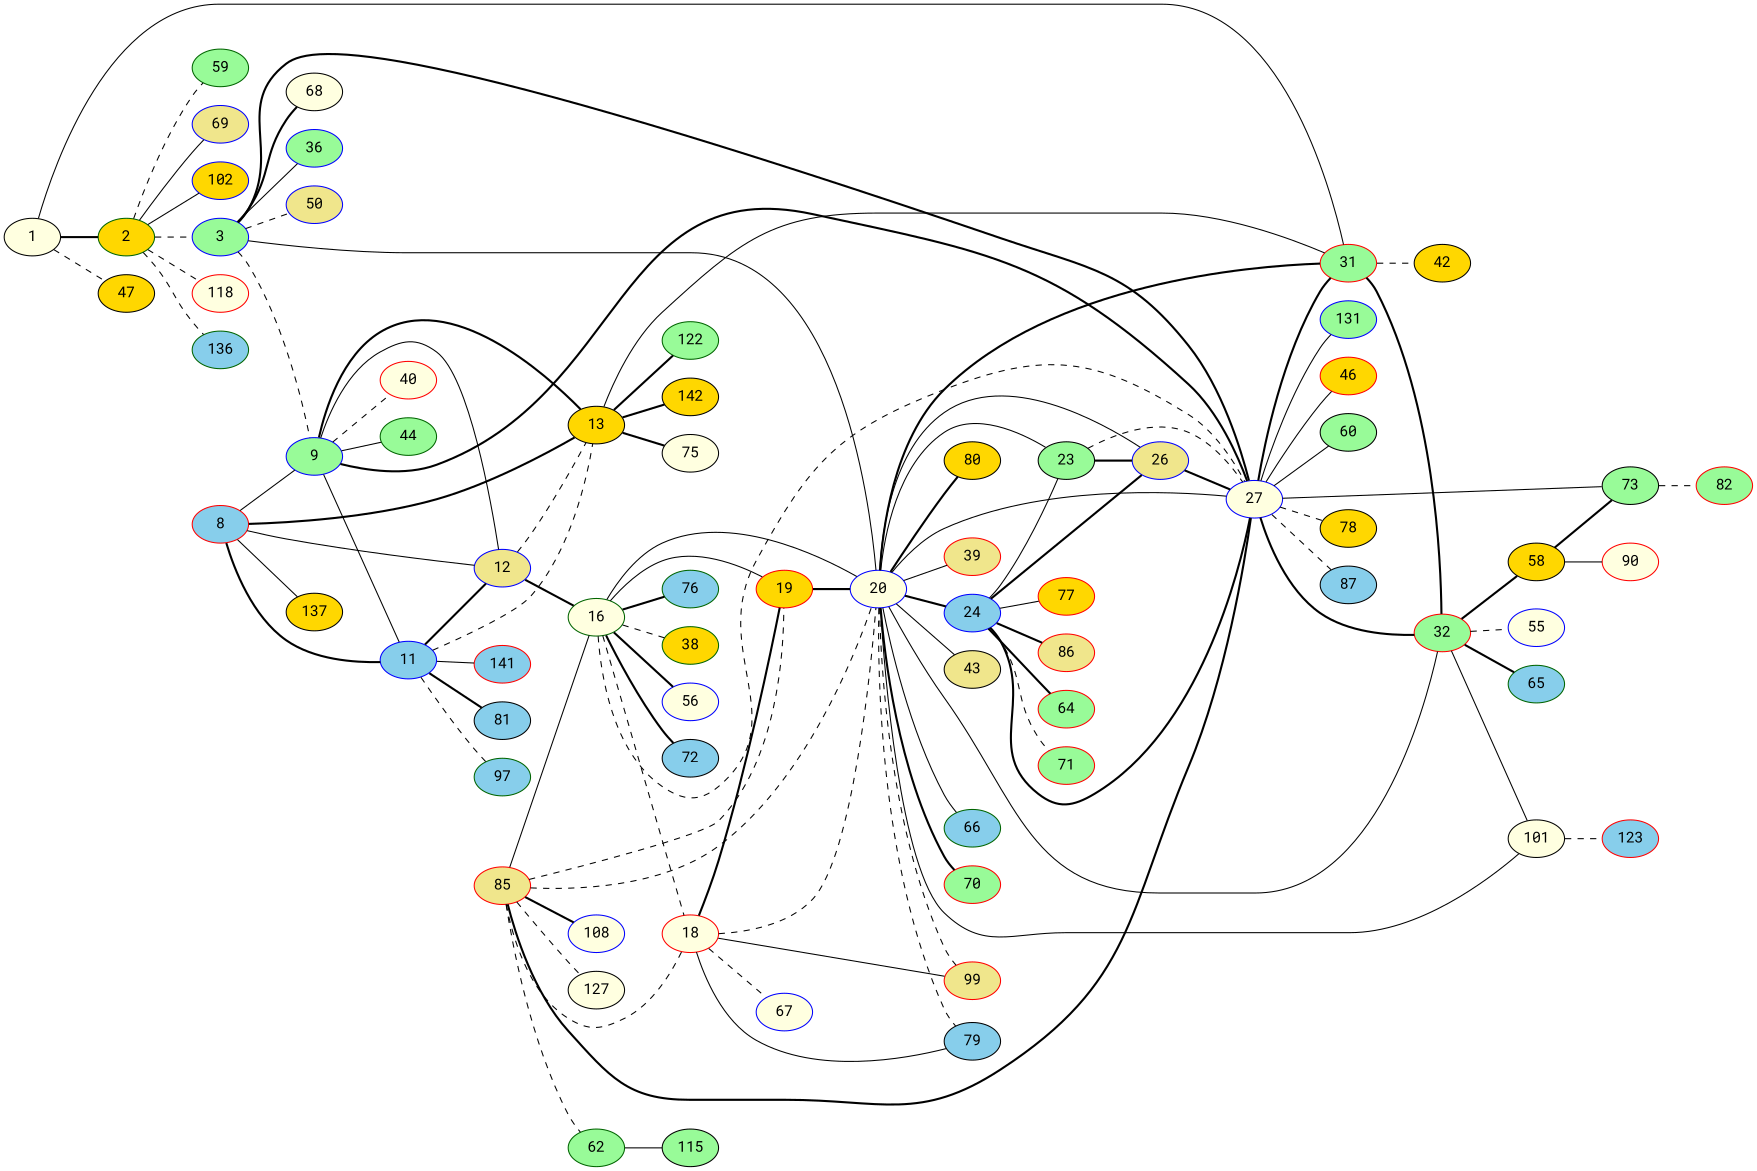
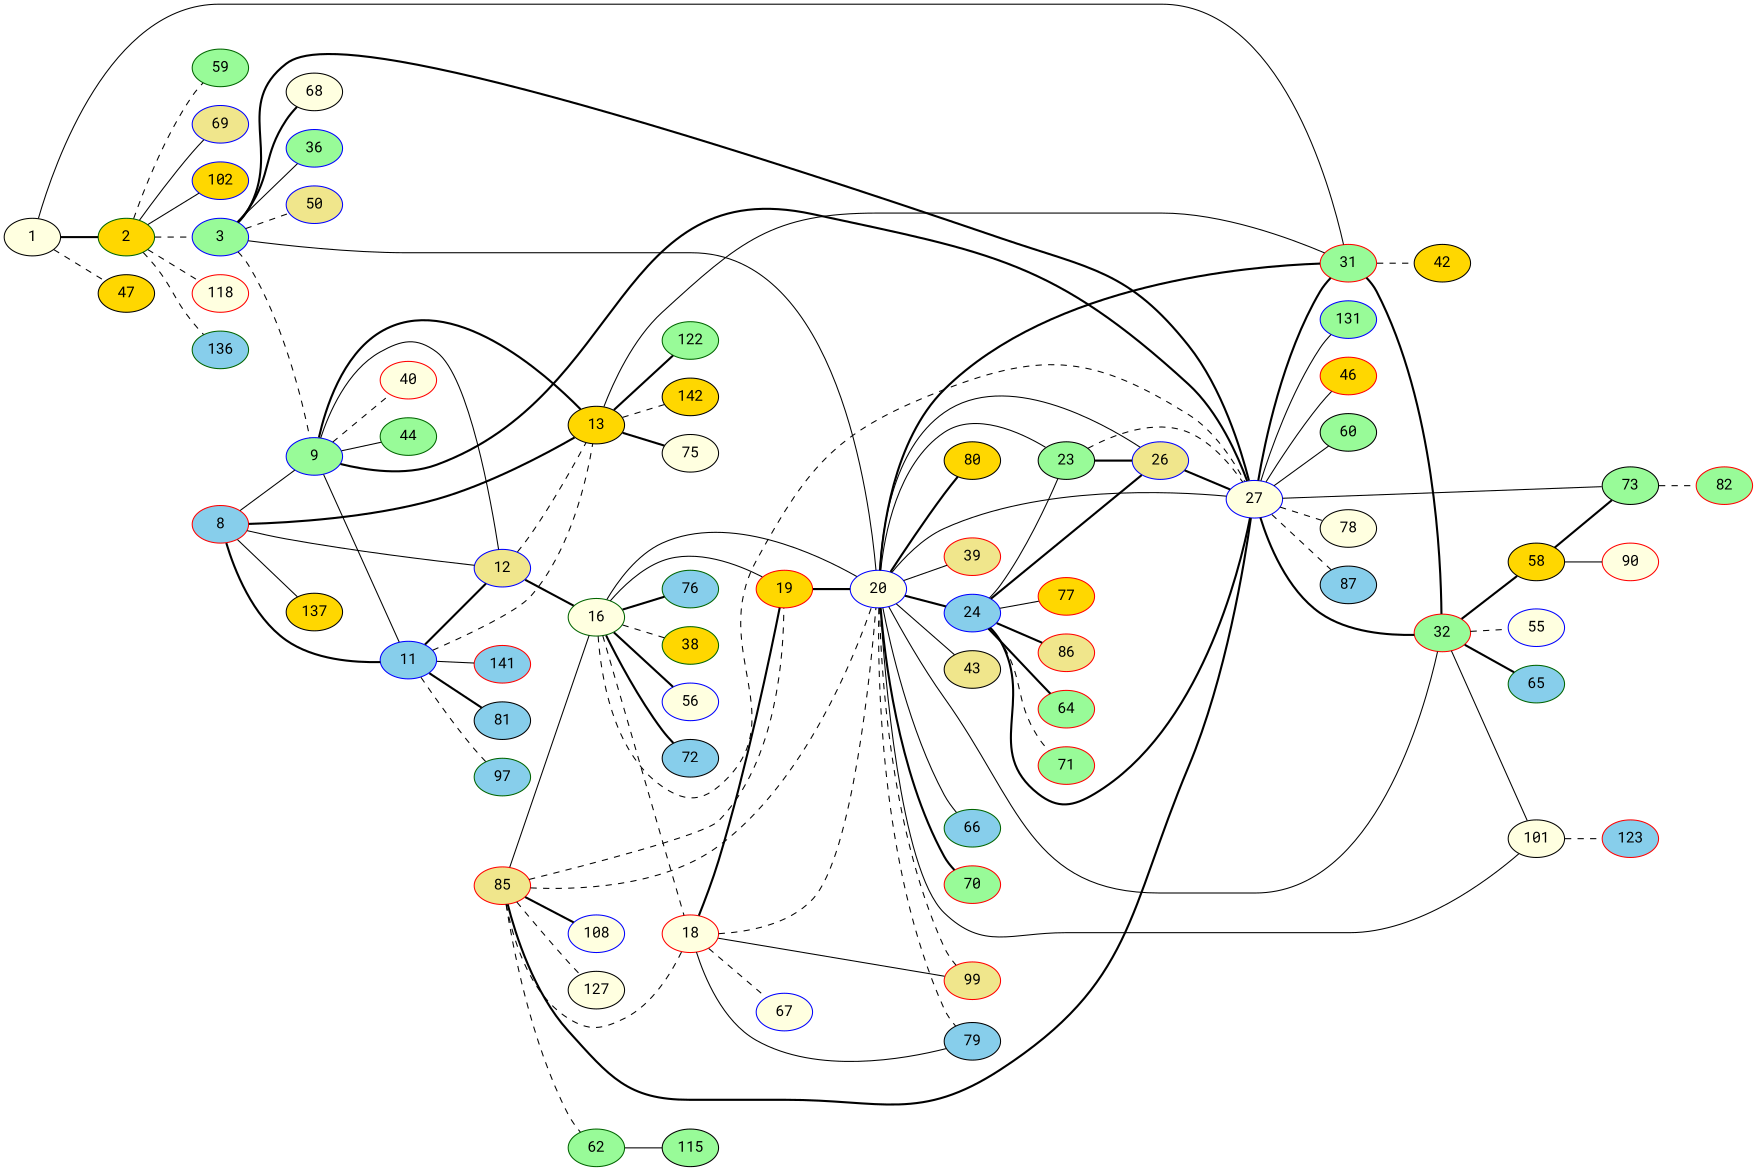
(644, 411) -> (644, 411)
(1348, 528) -> (1348, 528)
